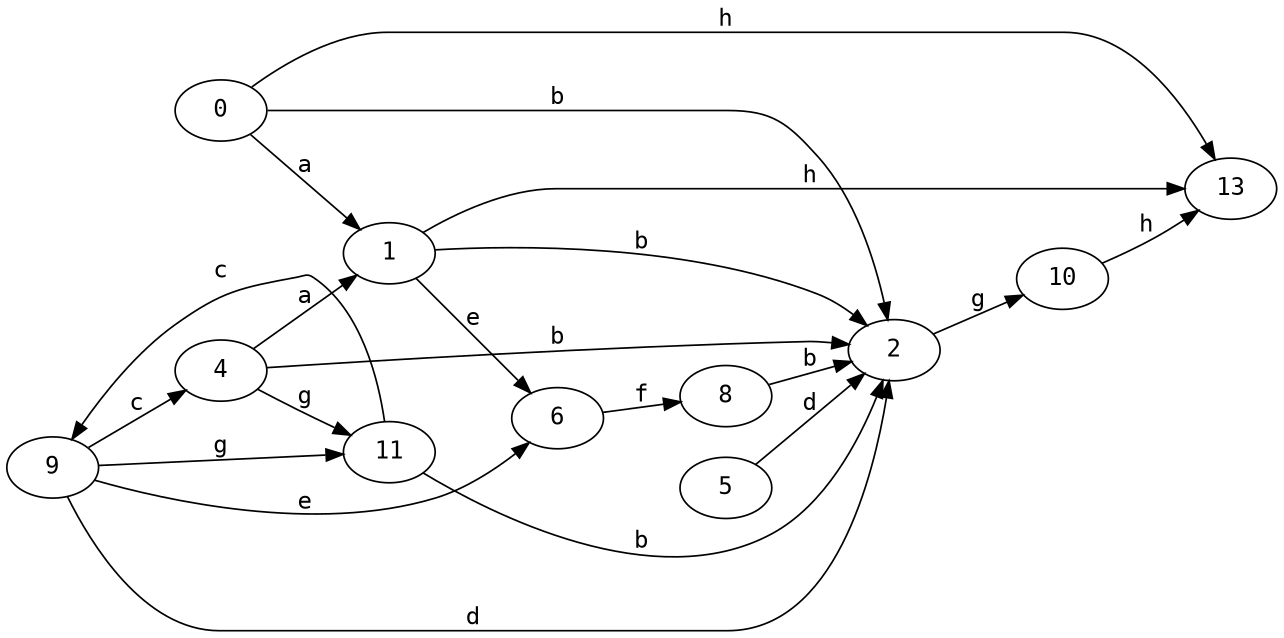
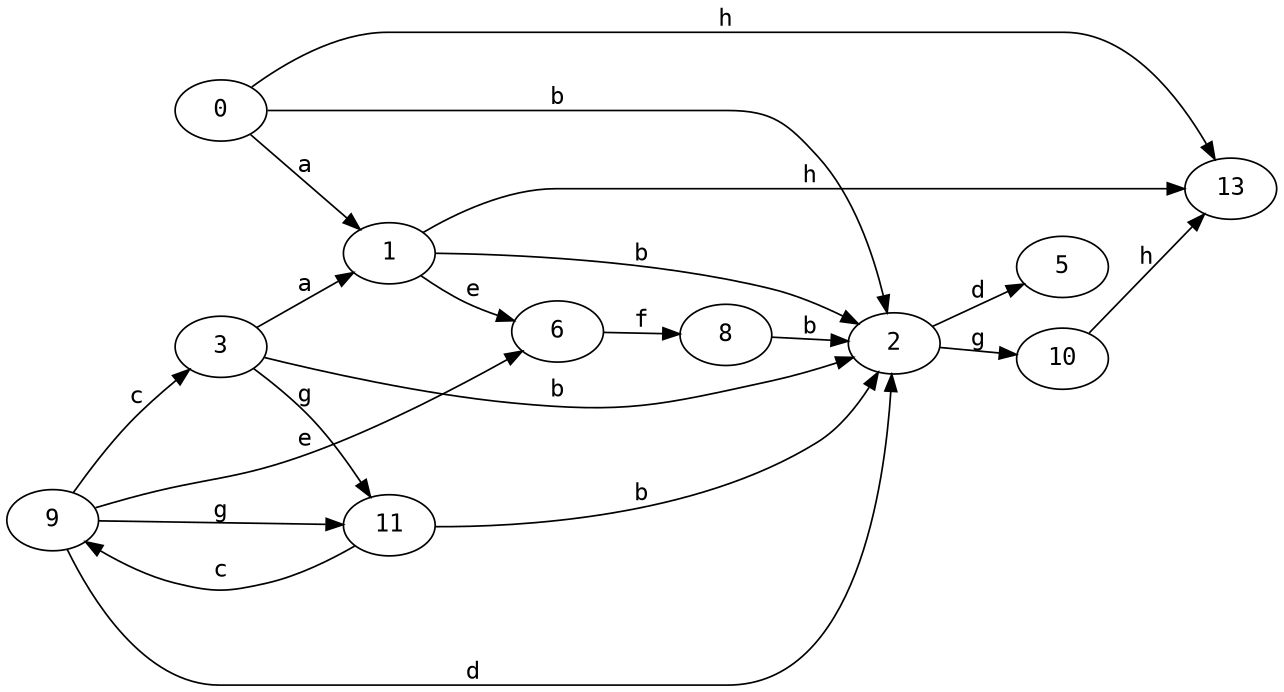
(221, 371) -> (221, 347)
(803, 425) -> (970, 309)
